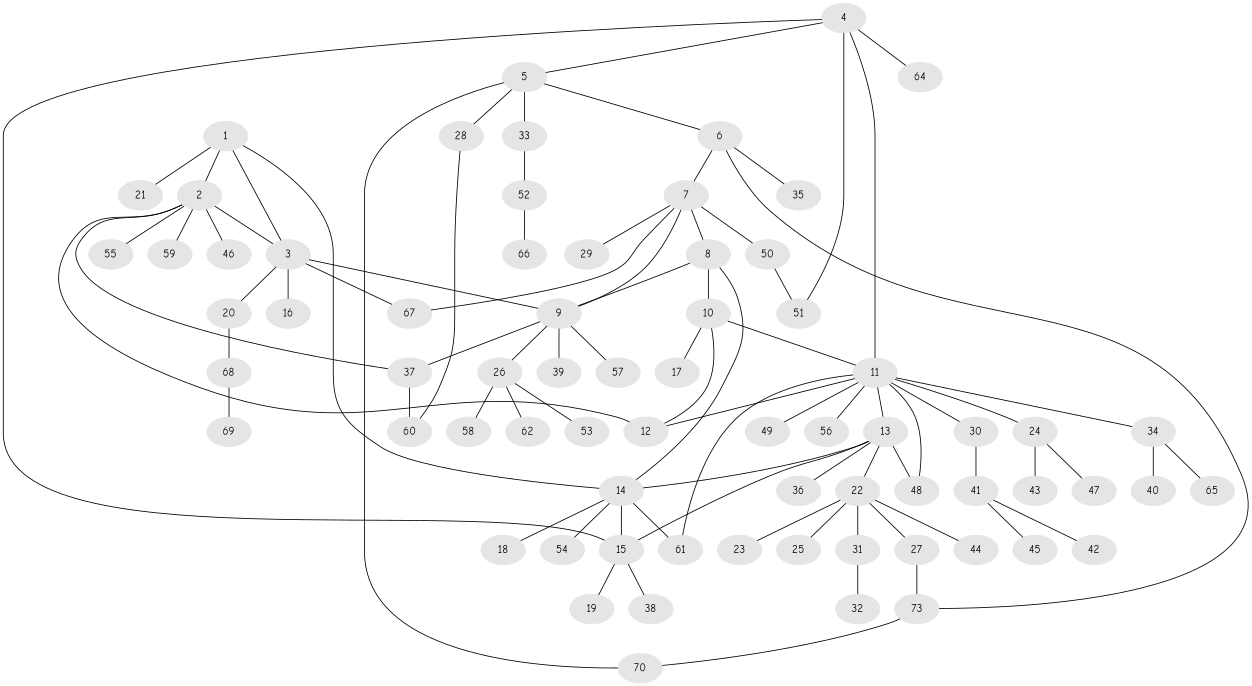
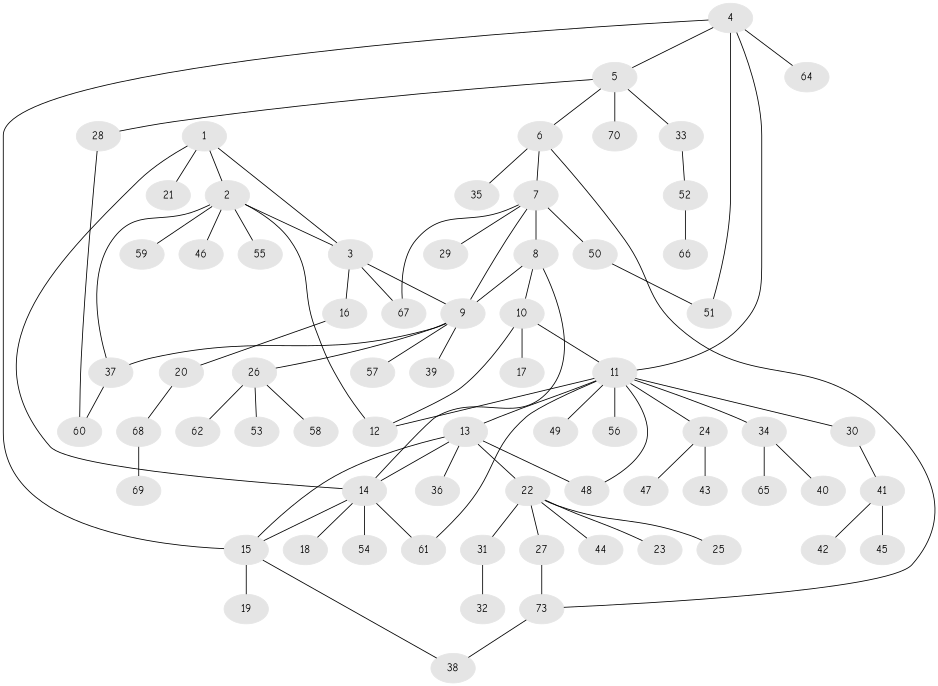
(259, 284) -> (272, 340)
(782, 649) -> (497, 639)
